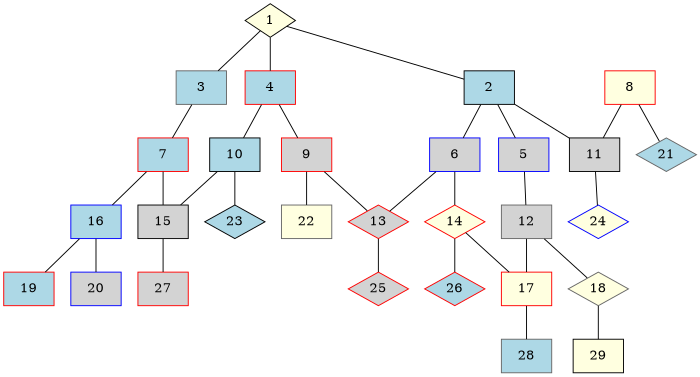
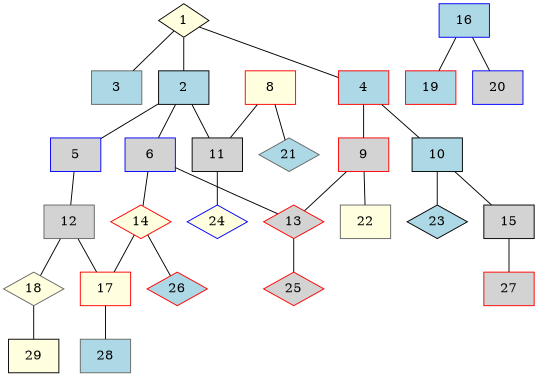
(163, 155) -> none
